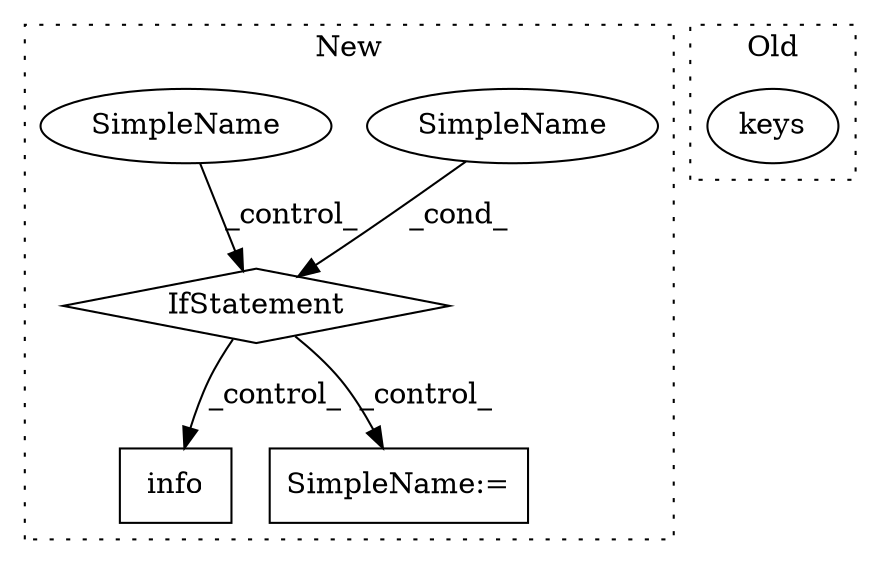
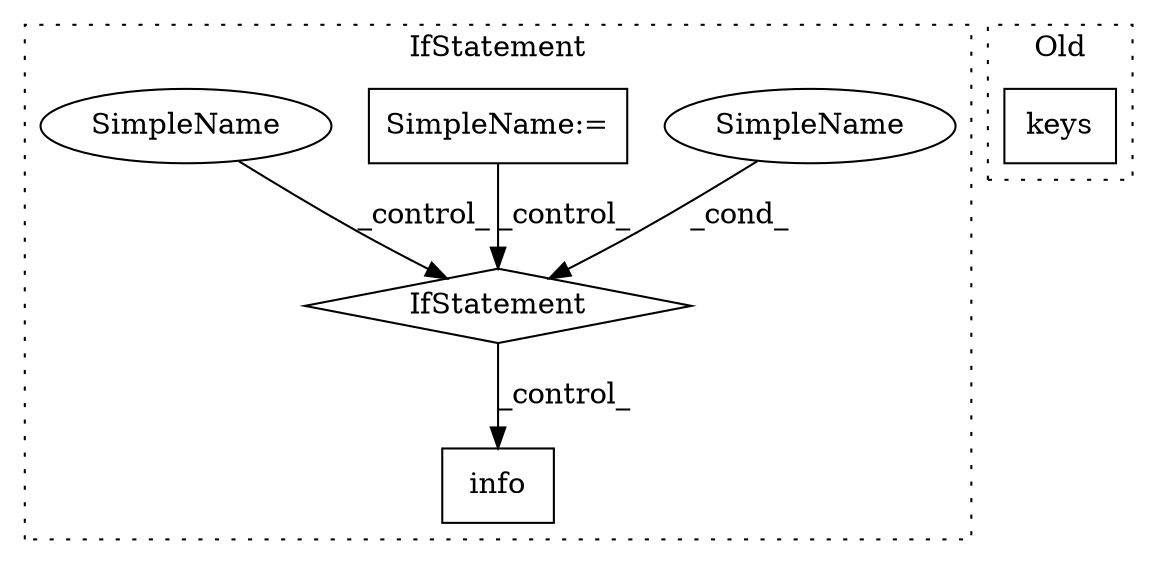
(349, 49) -> (498, 49)
(773, 126) -> (1060, 126)
(339, 378) -> (498, 206)
